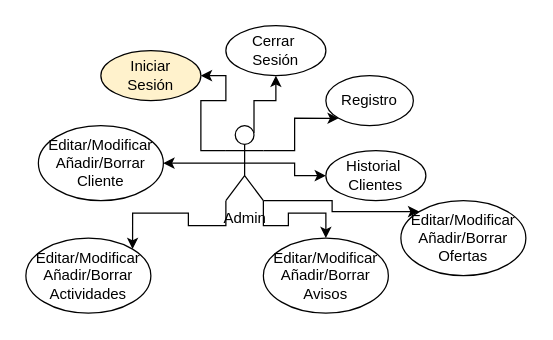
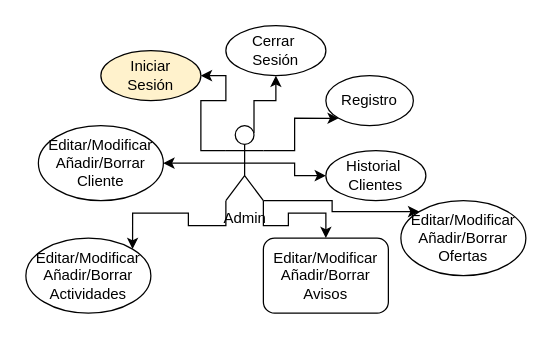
(326, 276) -> (326, 276)
